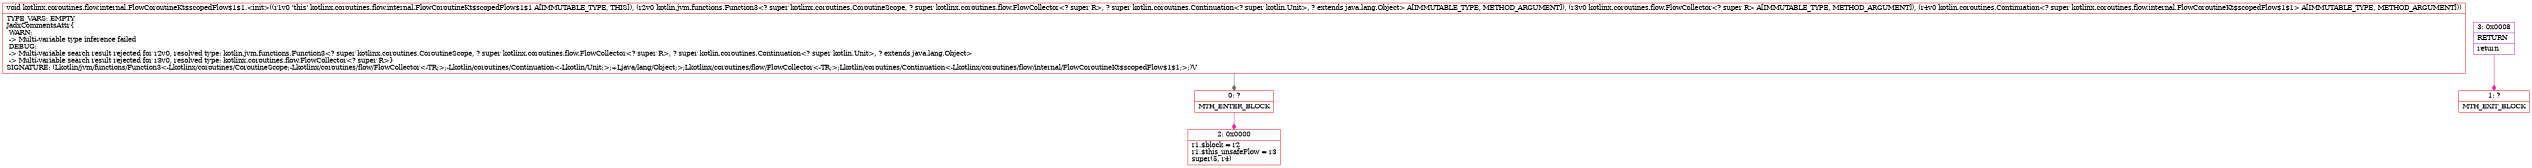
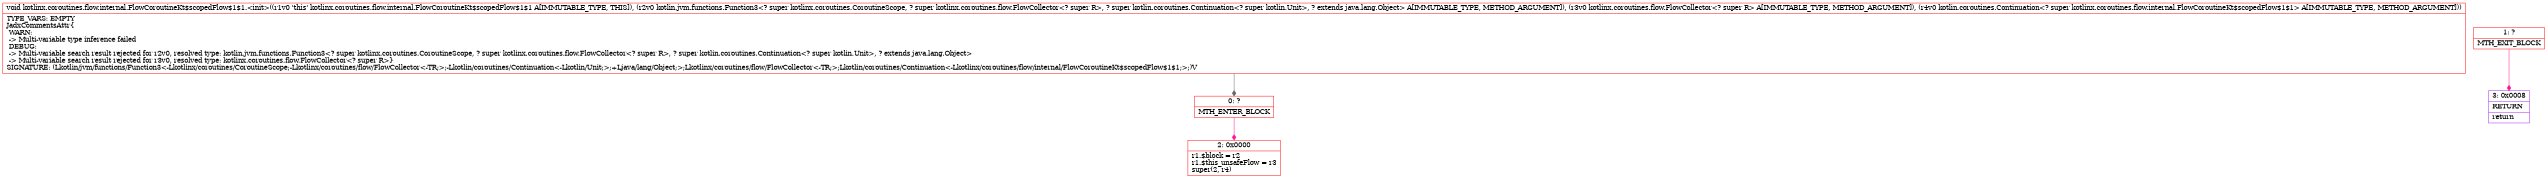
(2494, 70) -> (2509, 67)
(1211, 159) -> (1211, 170)
